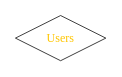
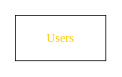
(60, 38) -> (60, 38)
